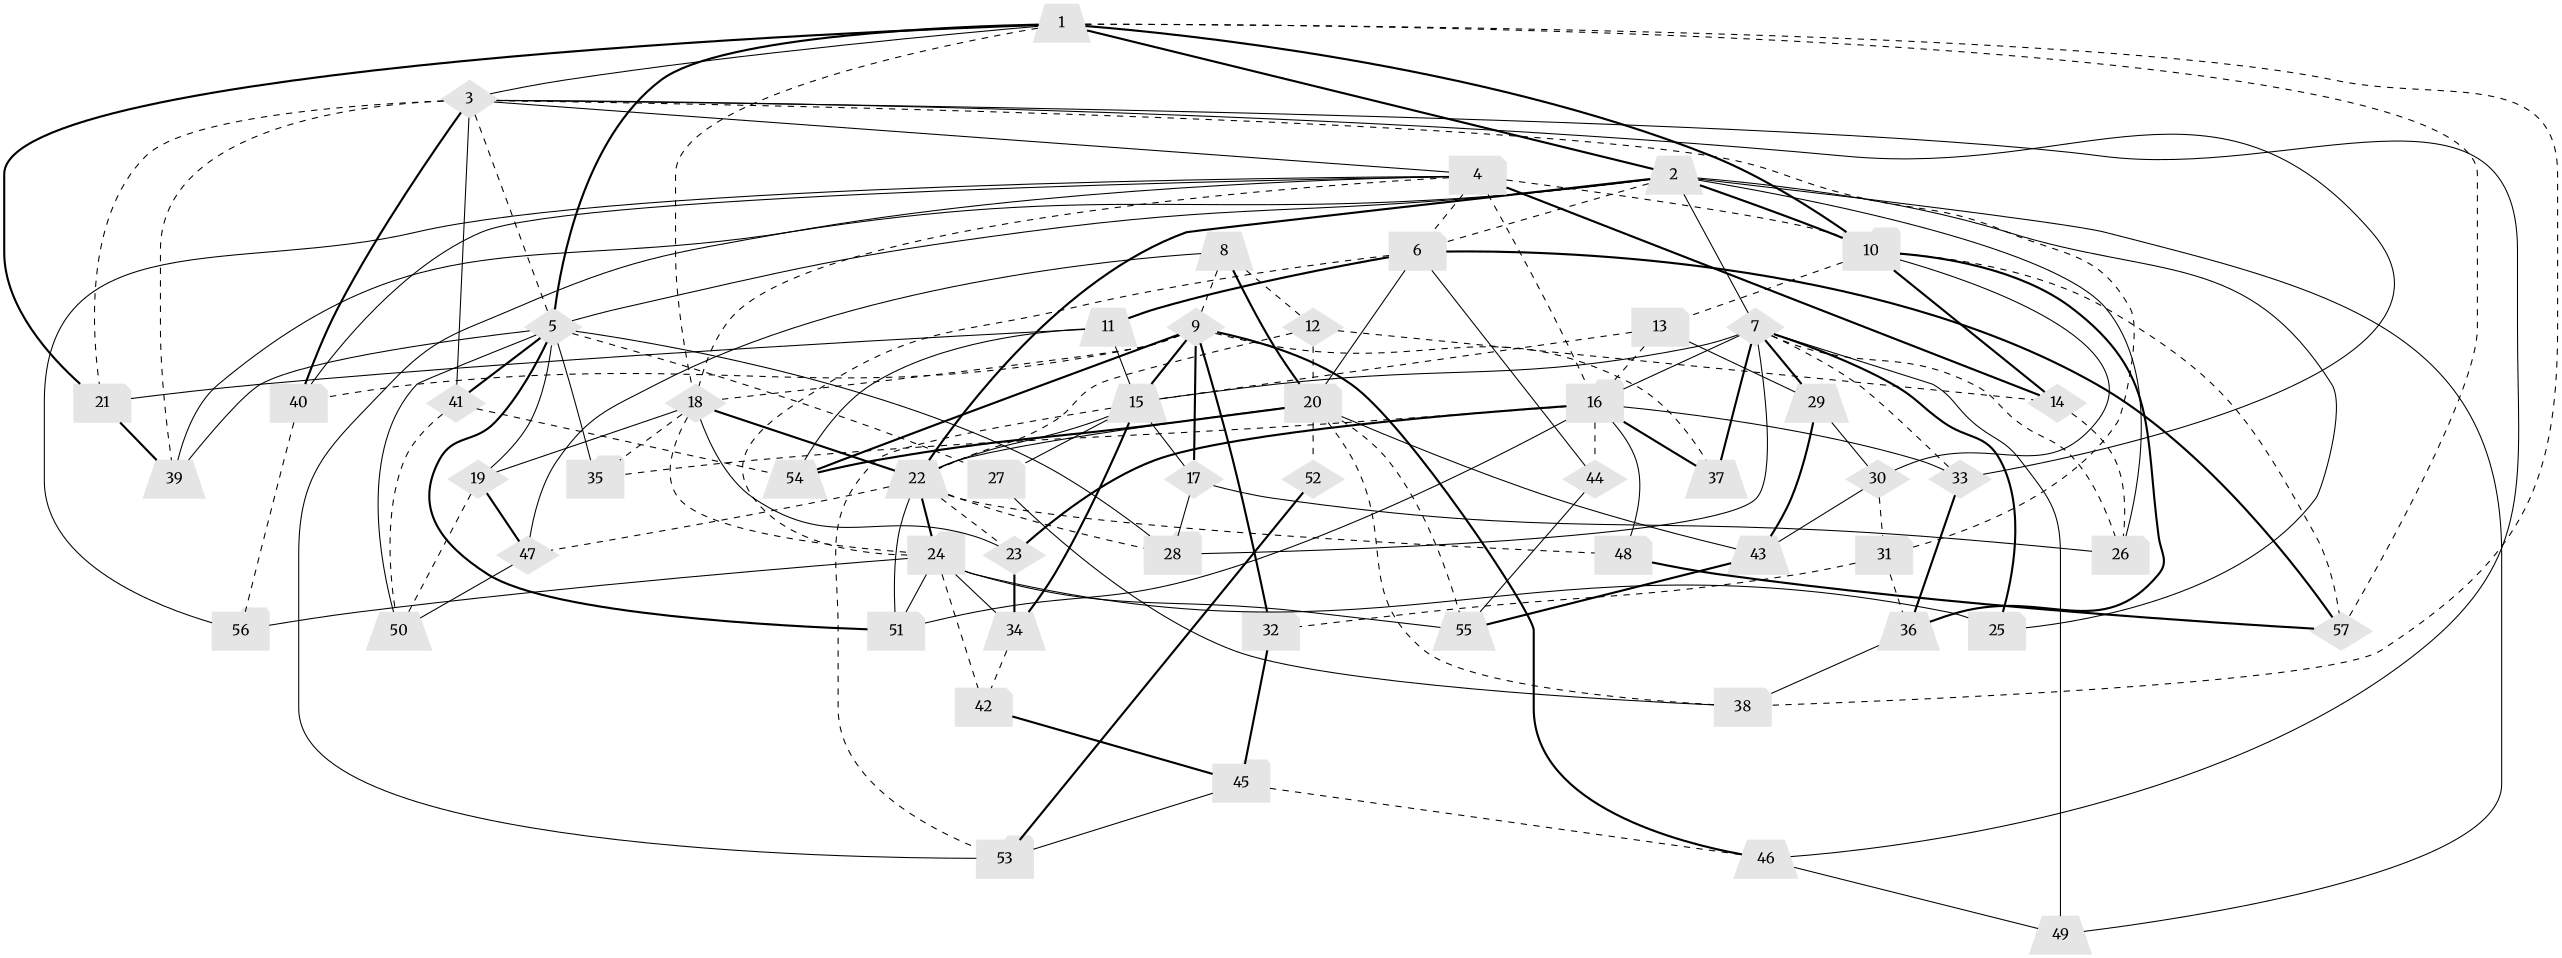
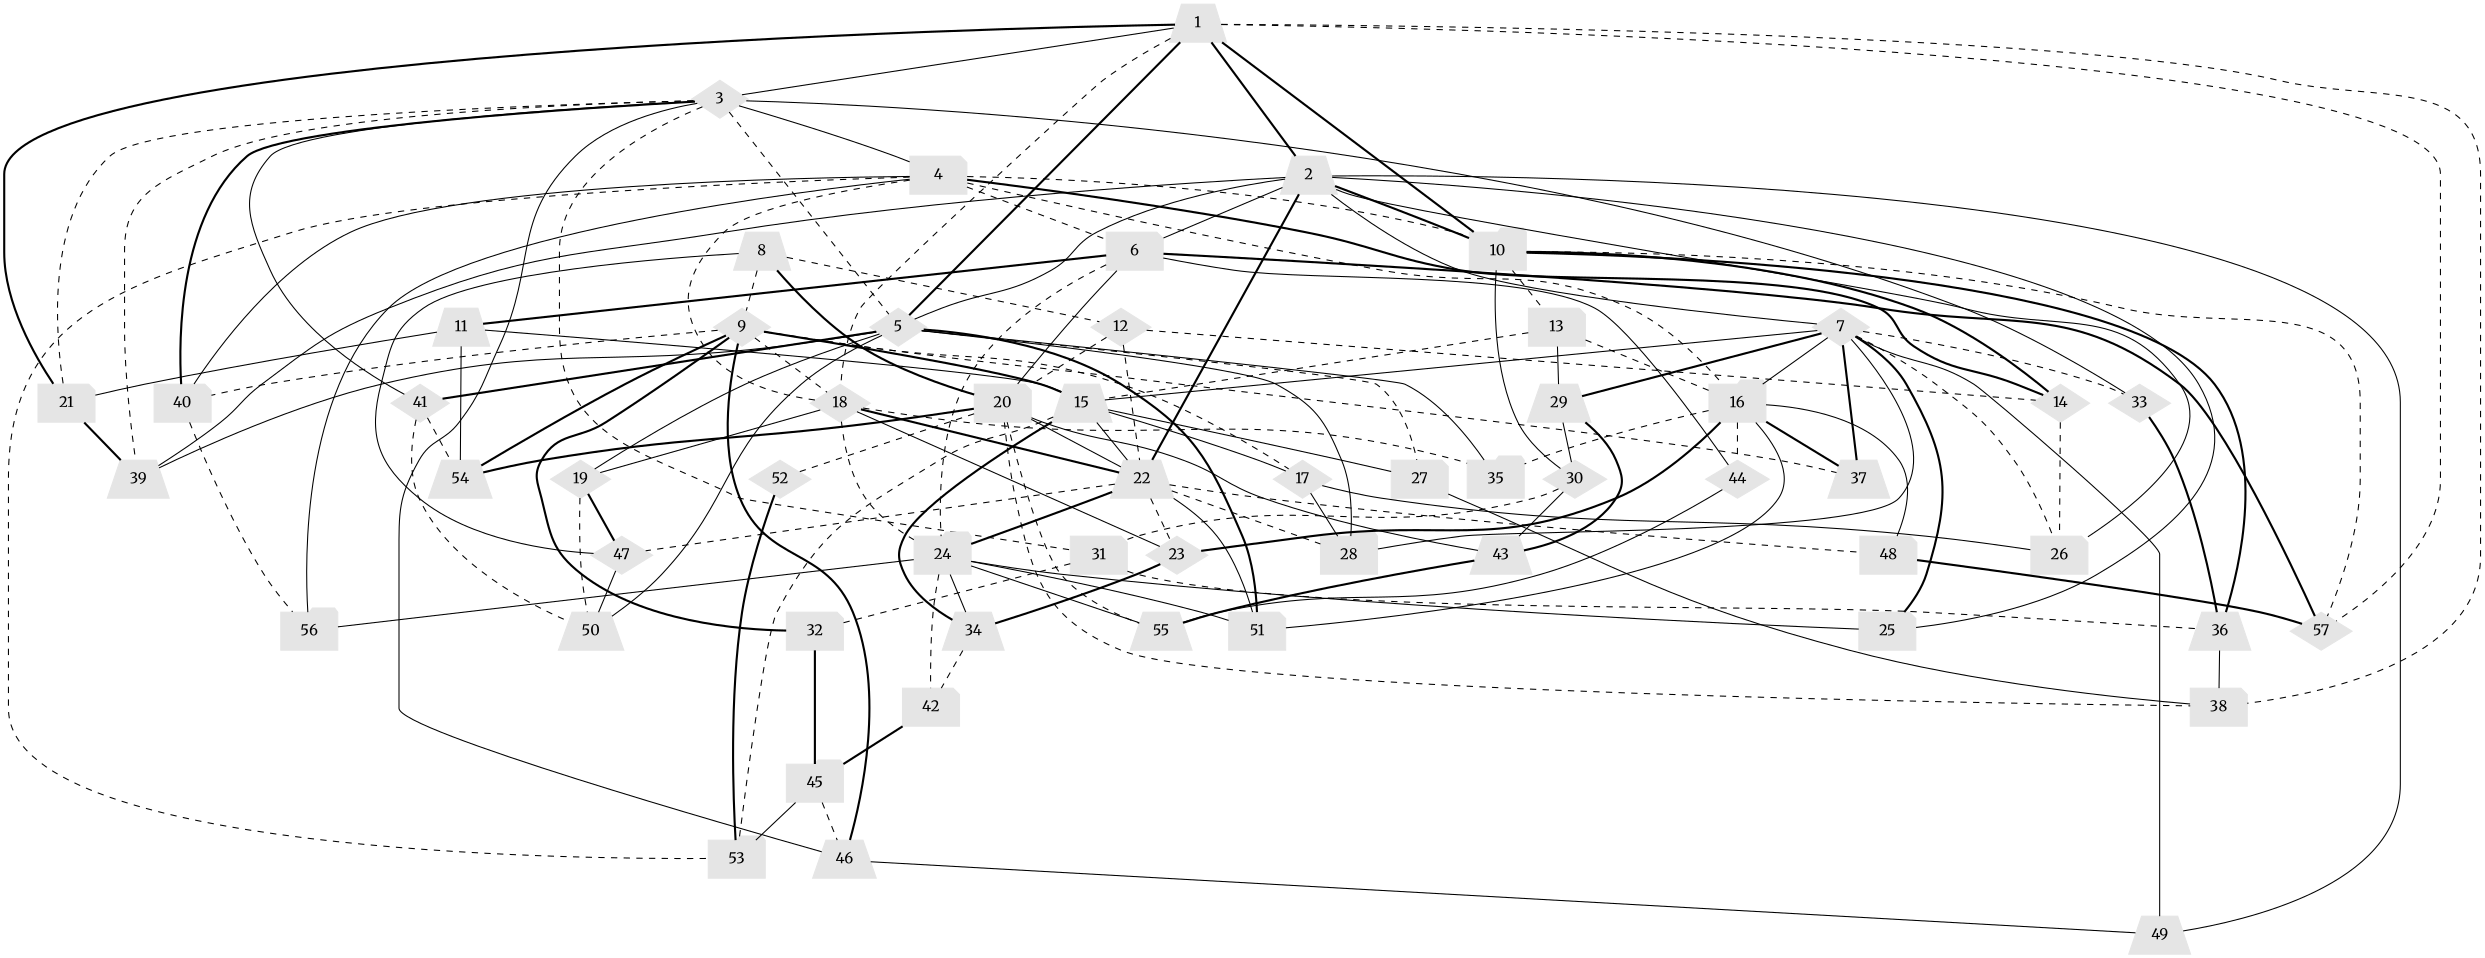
(1547, 213) -> (1229, 210)
(1195, 403) -> (1168, 403)
(359, 416) -> (11, 450)
(1786, 429) -> none
